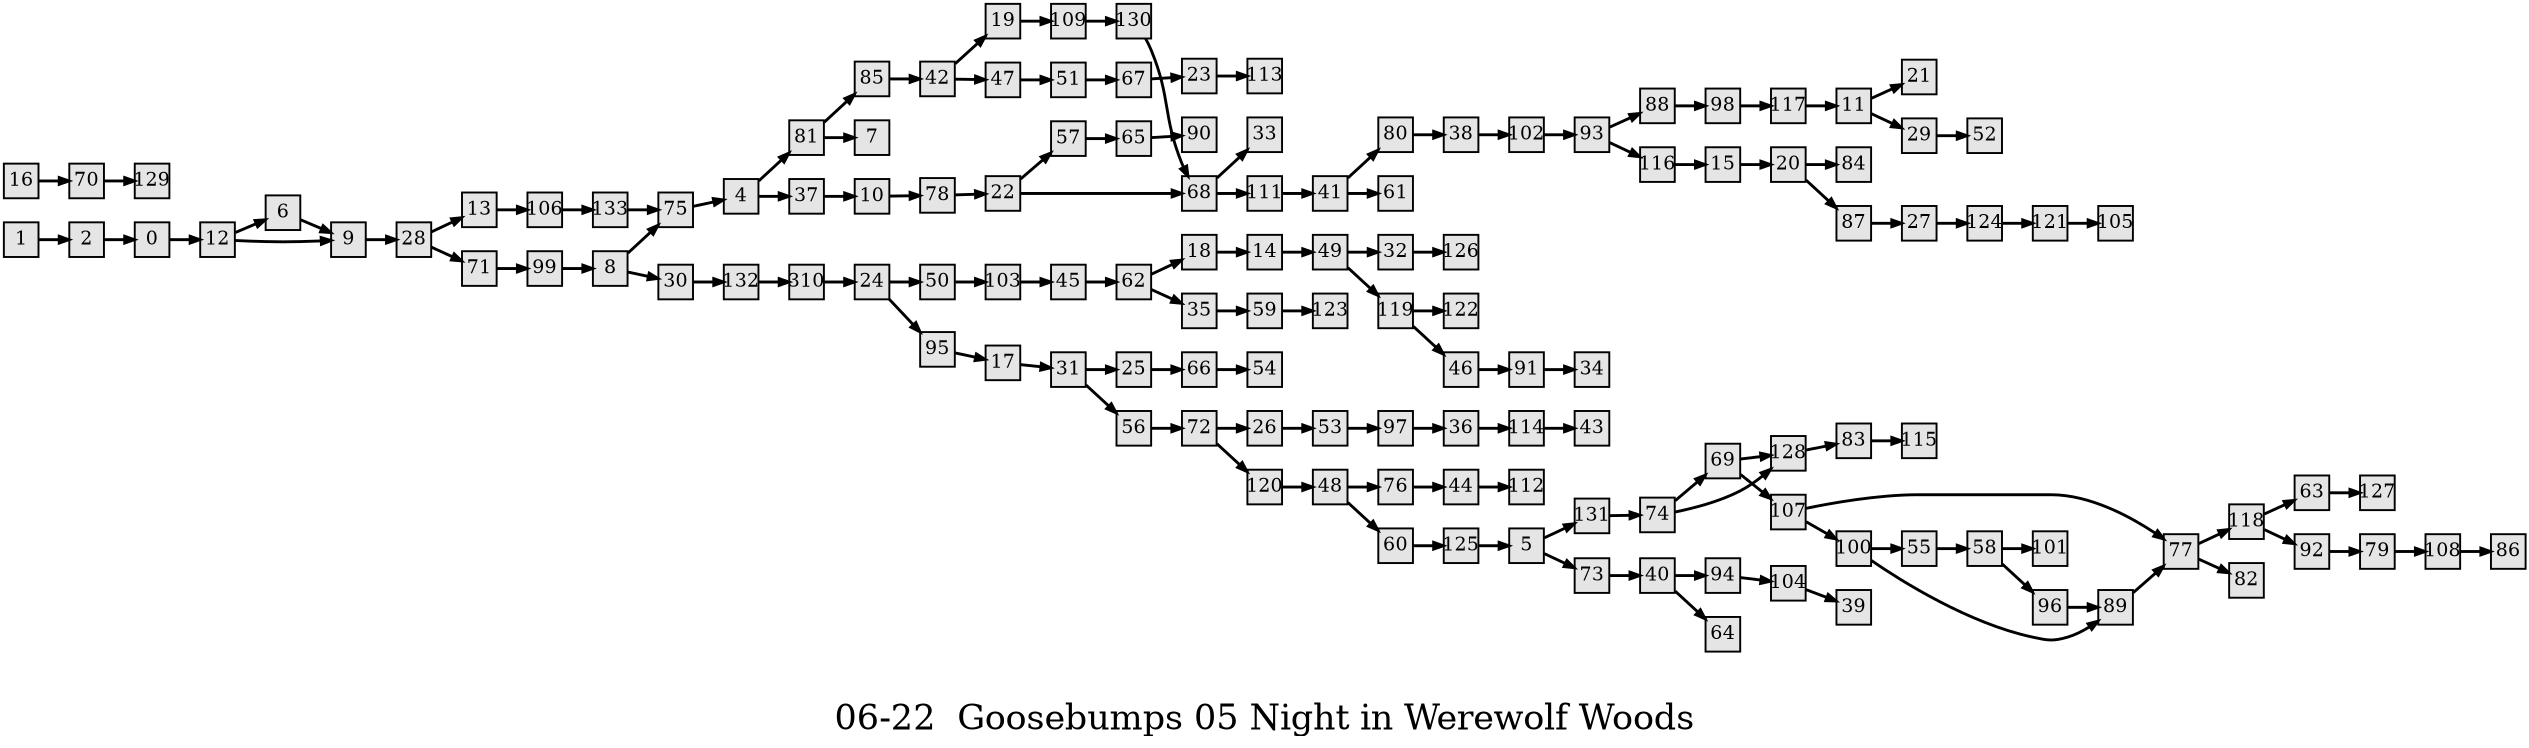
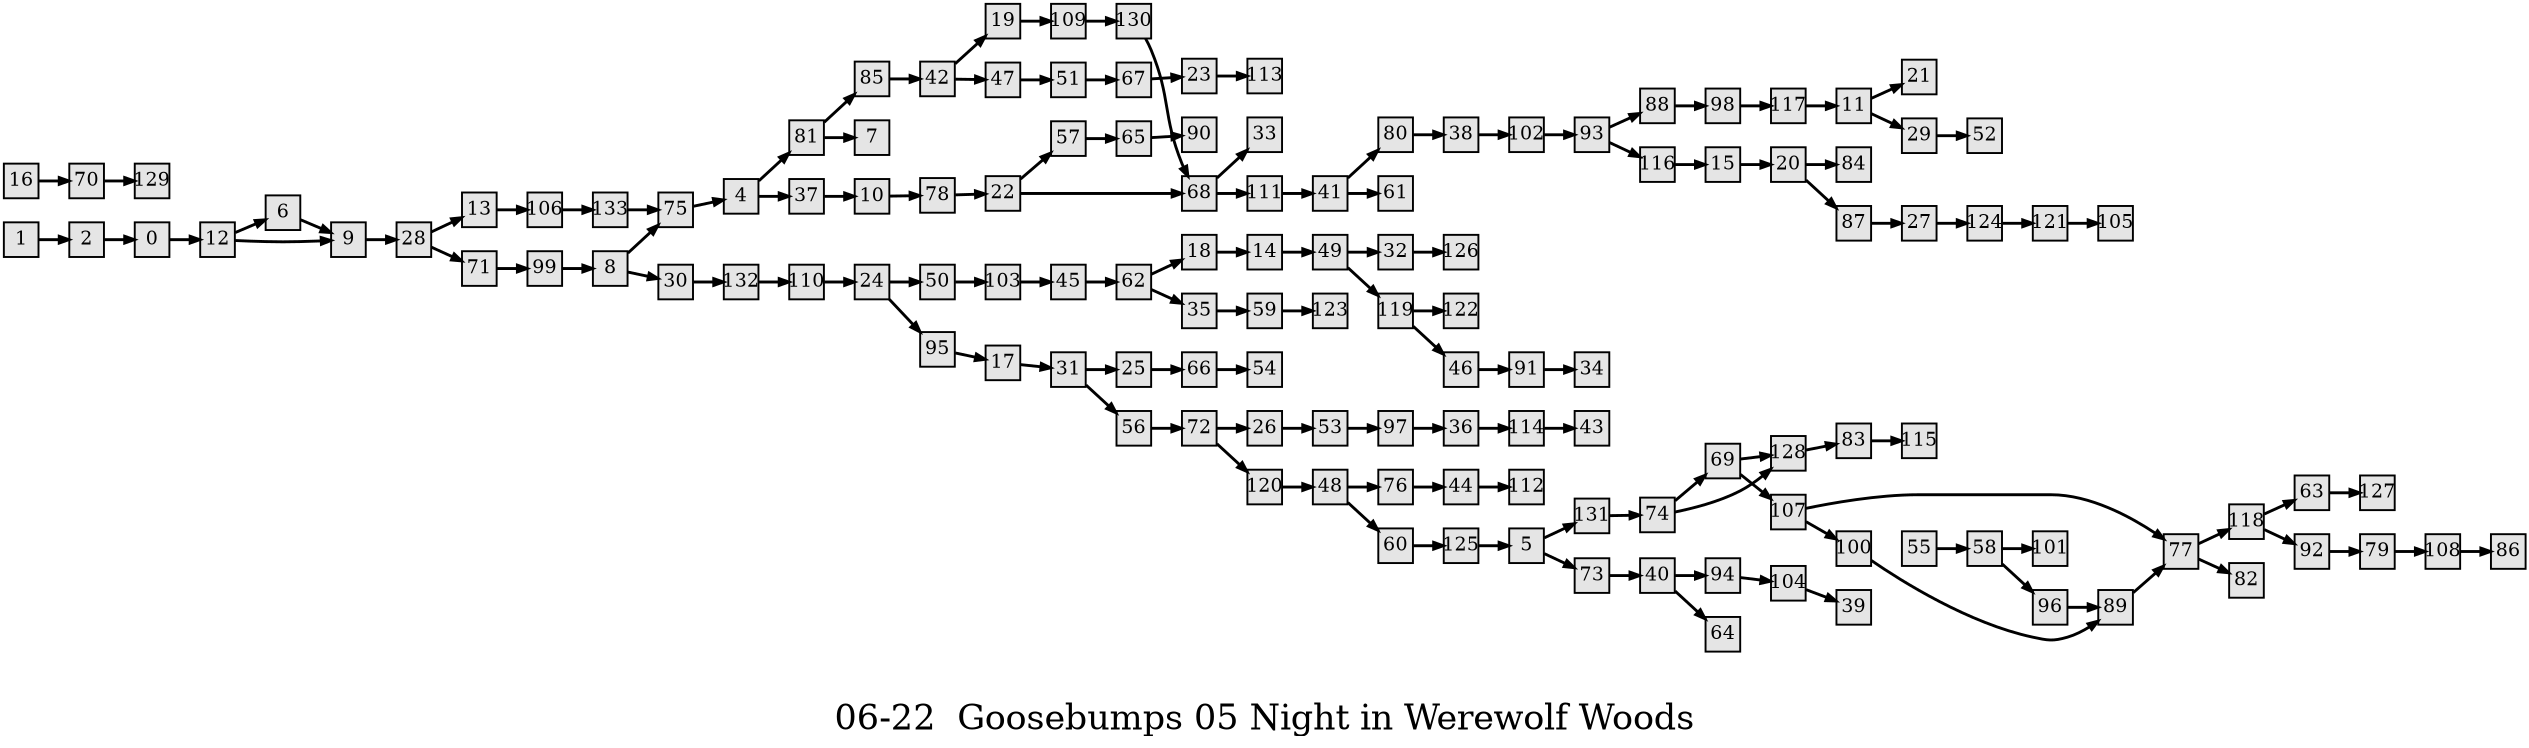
(807, 282) -> (807, 282)
(1882, 549) -> none
